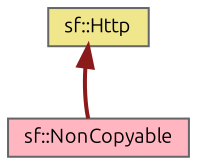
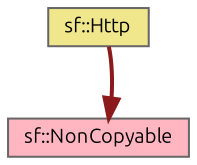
(85, 93) -> (112, 72)
